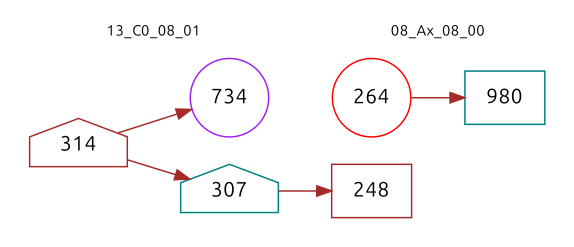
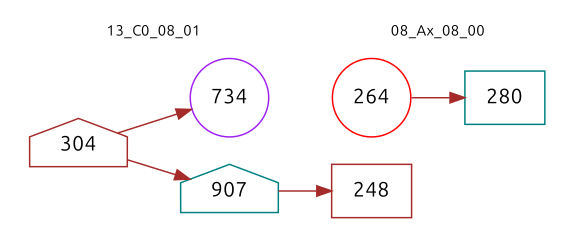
(505, 98) -> (505, 98)
(78, 145) -> (78, 145)
(229, 191) -> (229, 191)
